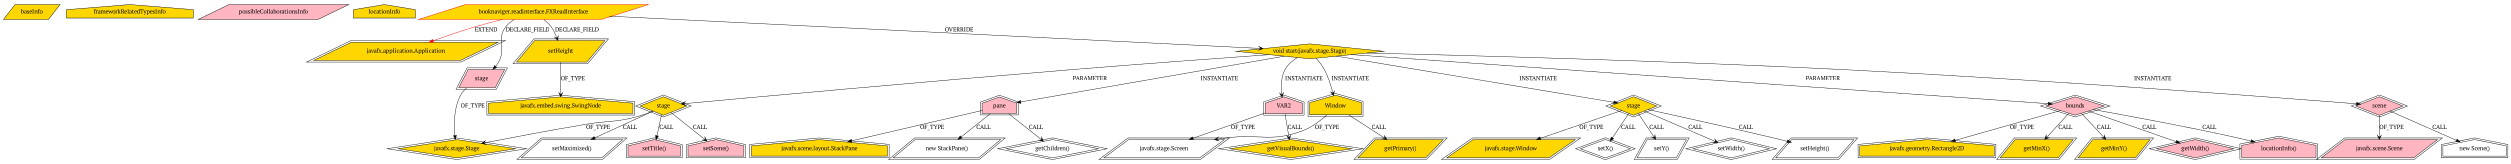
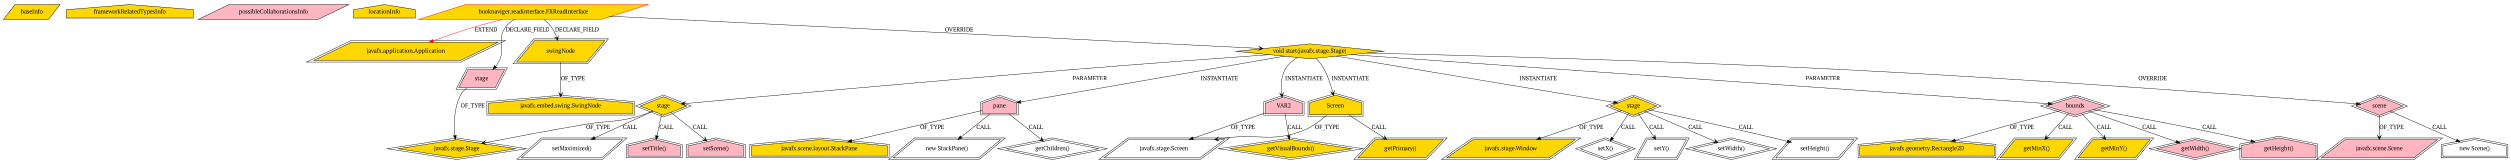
(561, 51) -> (561, 51)
(2153, 79) -> (2153, 79)
(1336, 106) -> (1336, 106)
(1287, 125) -> (1287, 125)
(2279, 149) -> (2279, 149)
